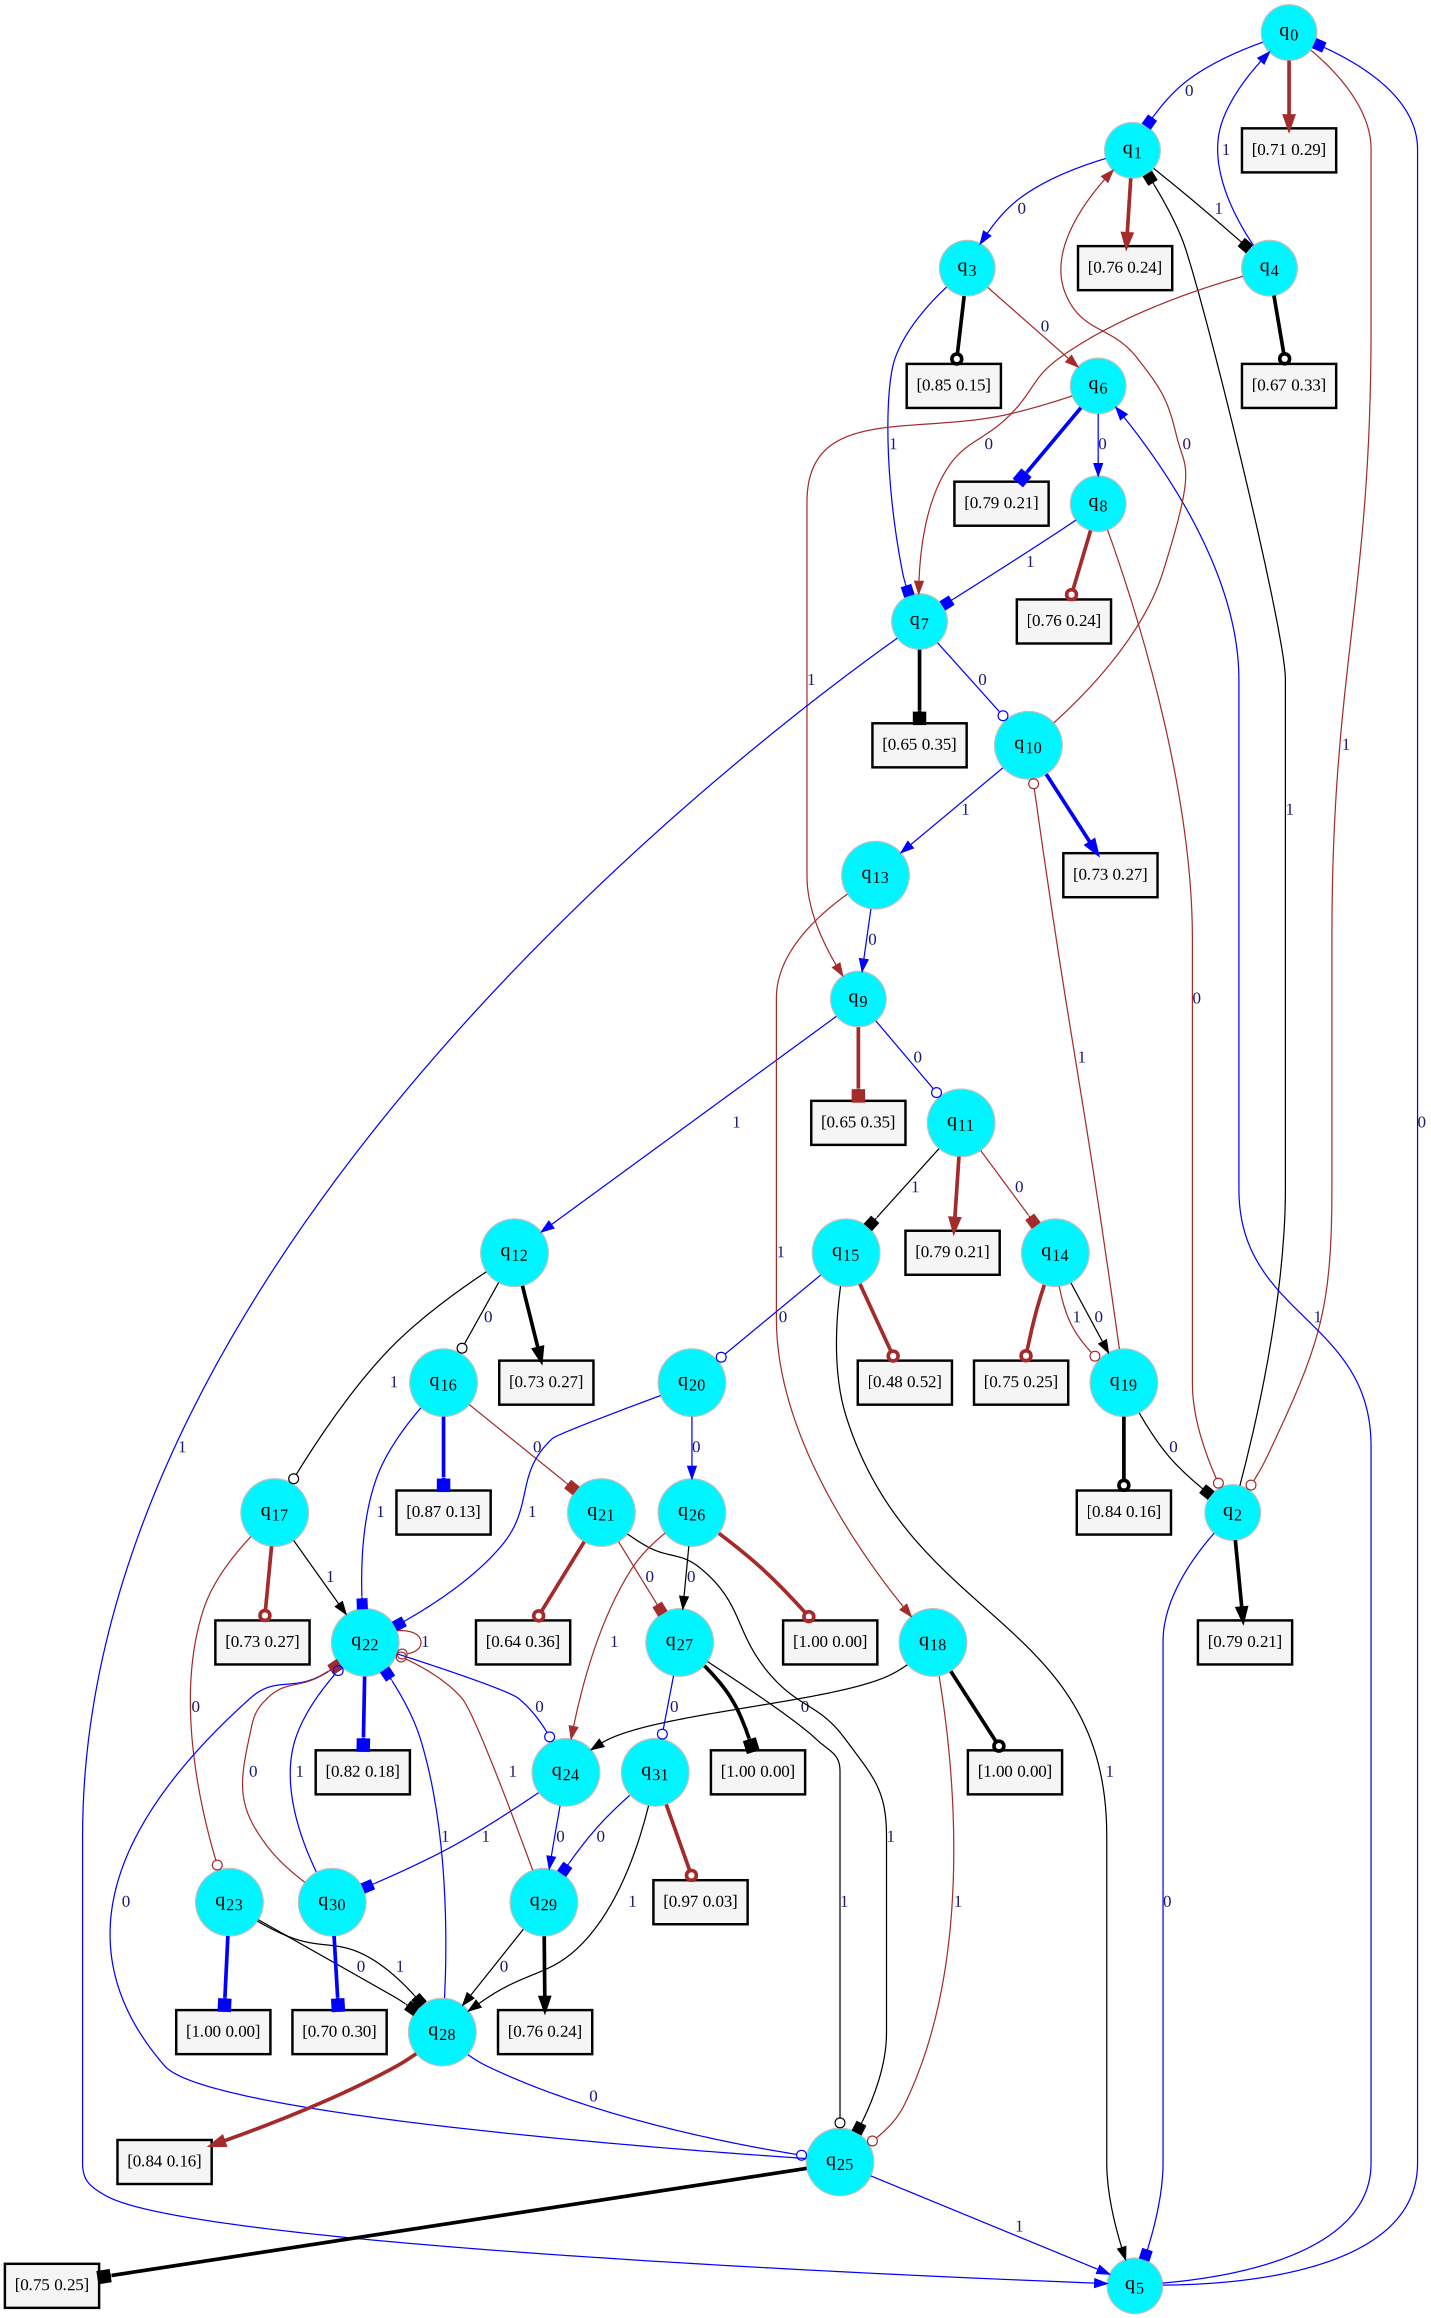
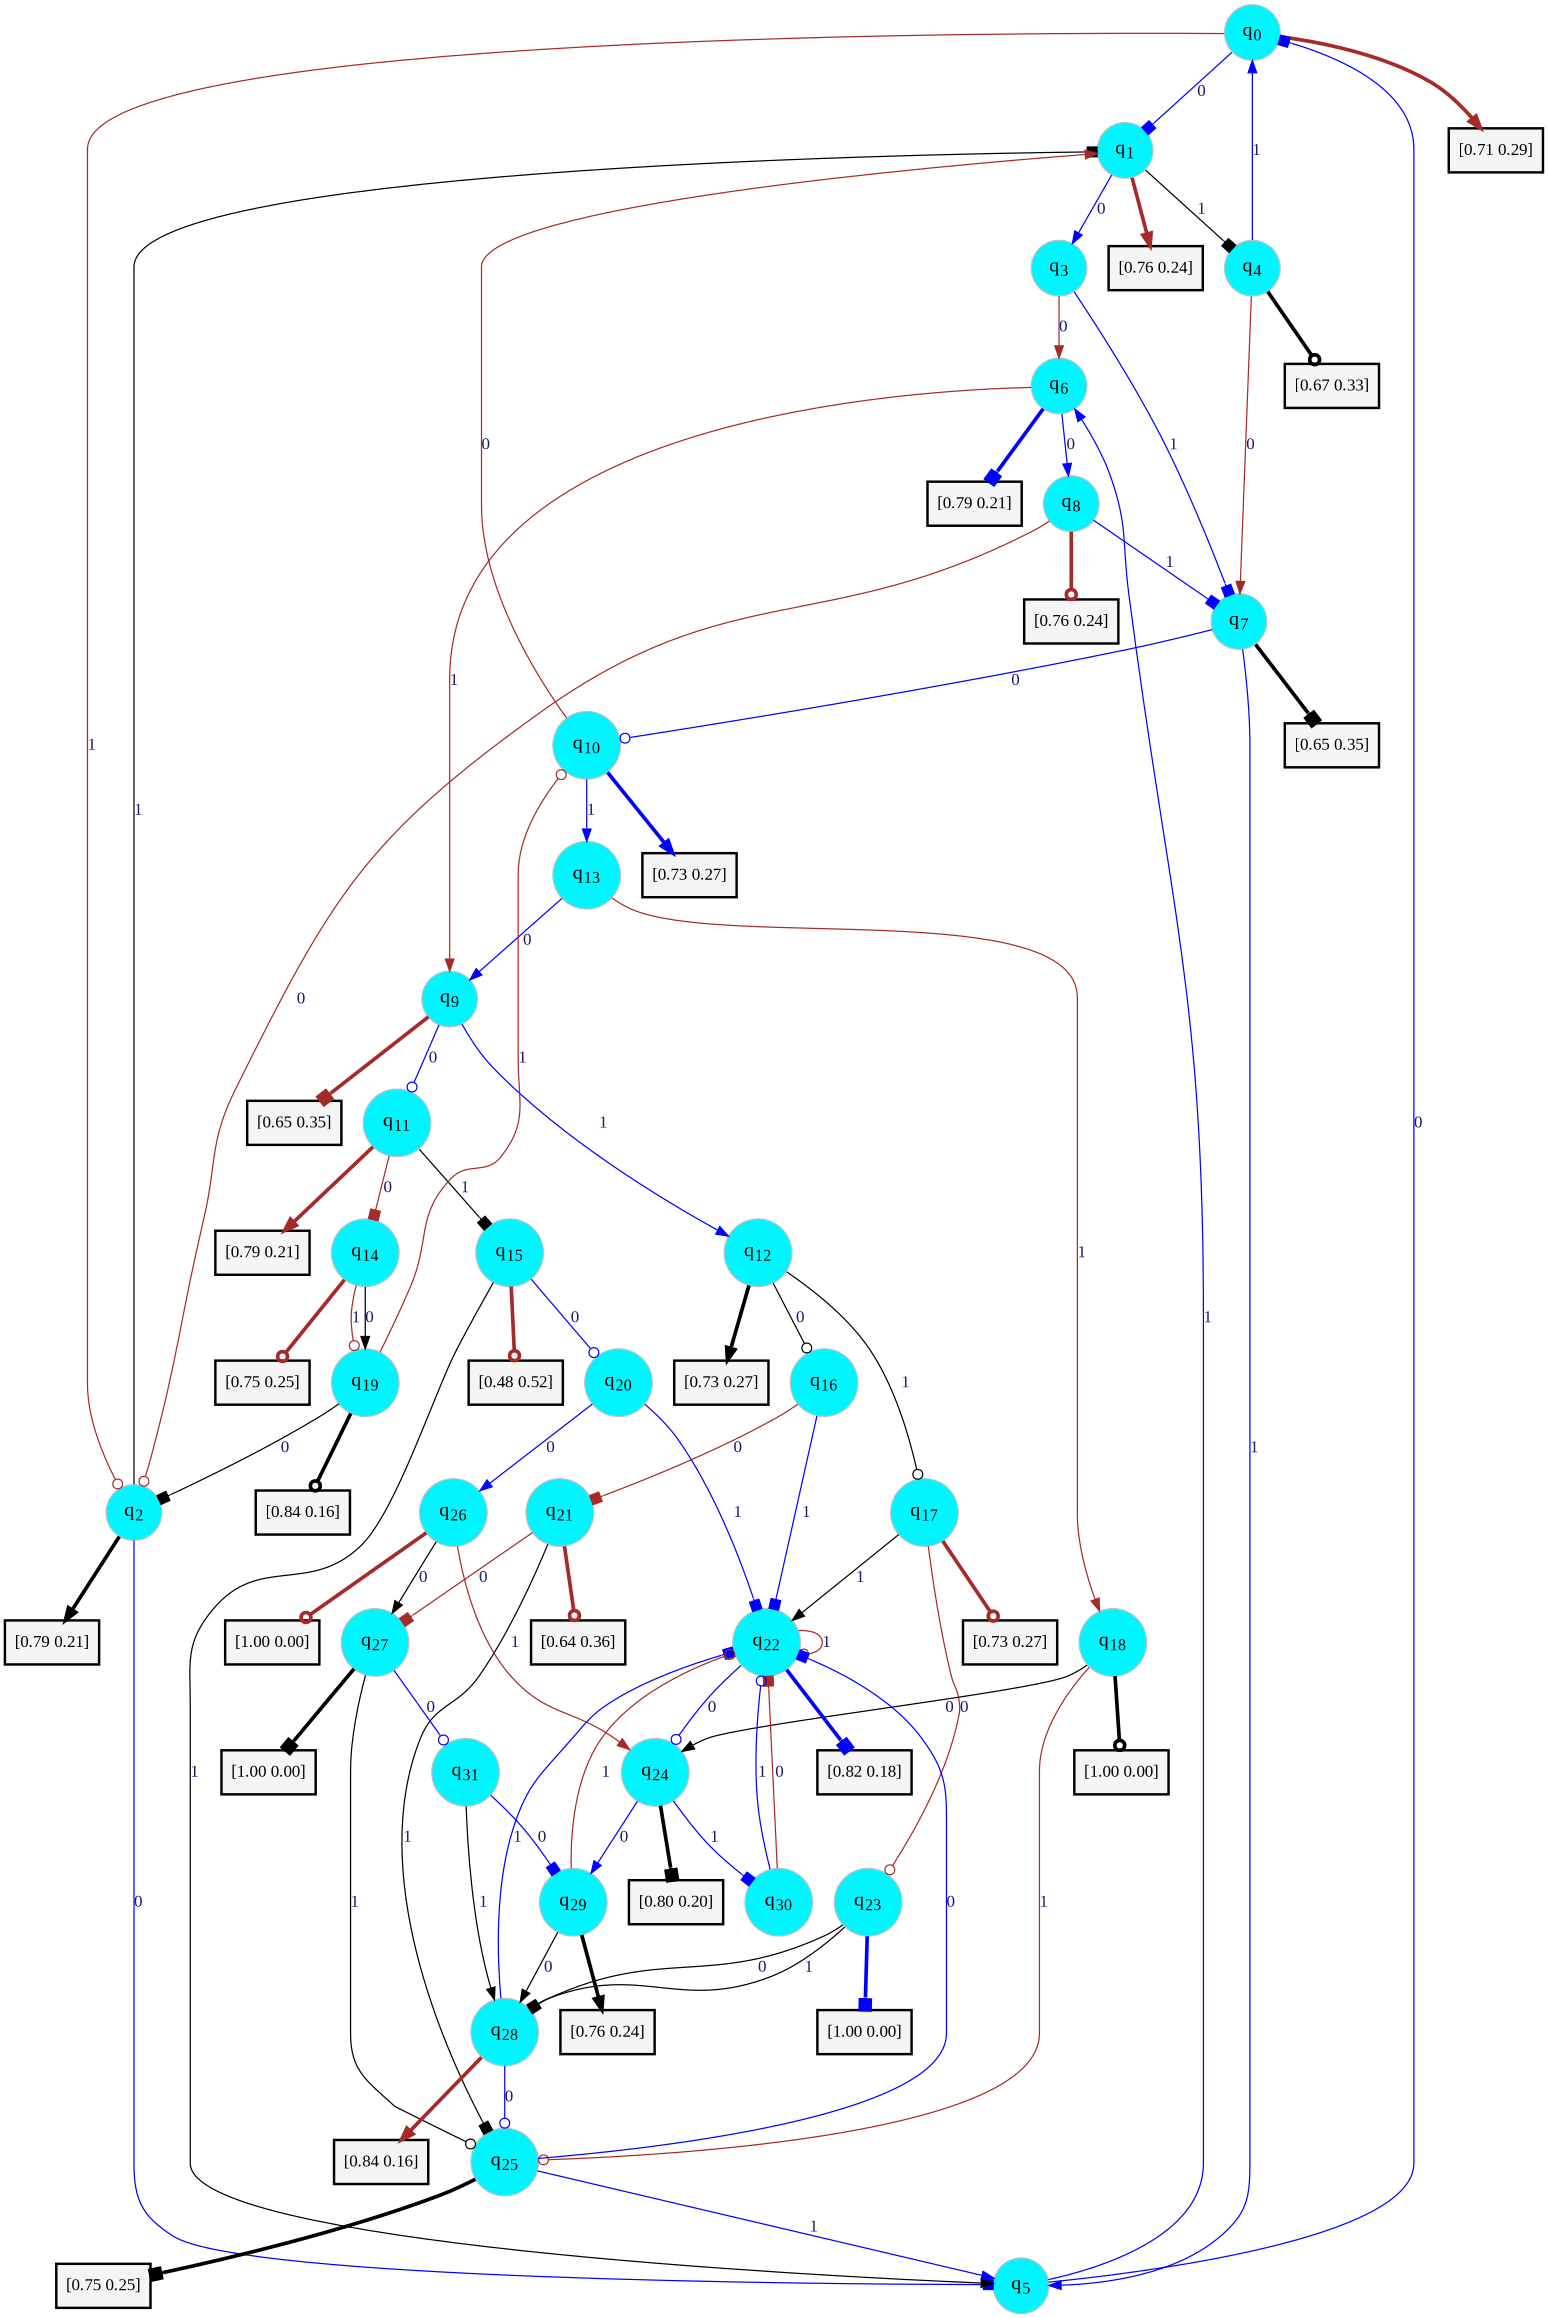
(954, 386) -> none
(444, 1513) -> none
none -> (676, 1902)
(701, 1902) -> none
(340, 2032) -> none
